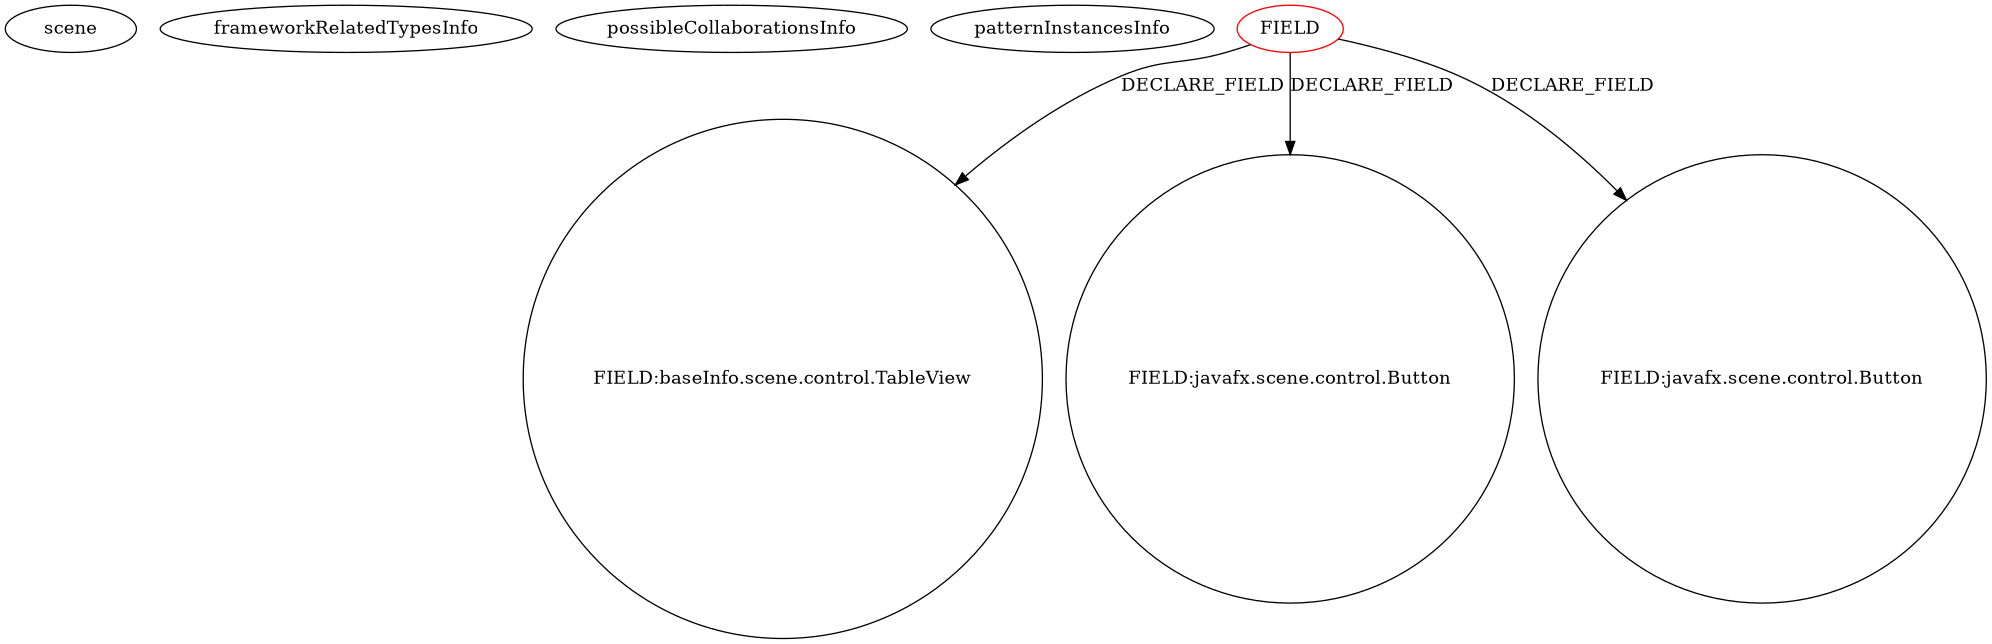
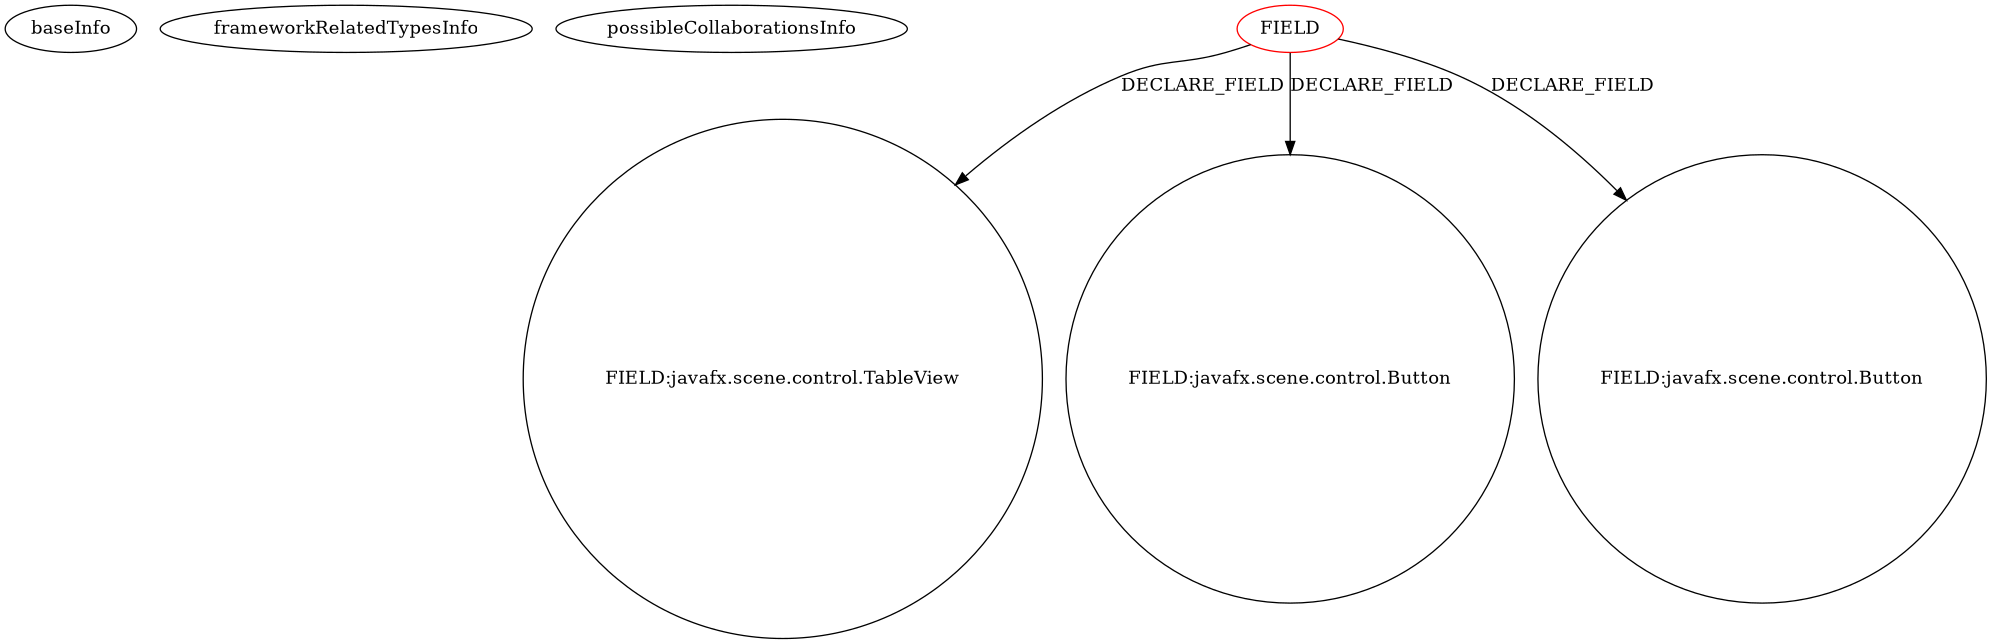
(71, 29) -> (71, 29)
(1073, 29) -> none
(783, 379) -> (783, 379)
